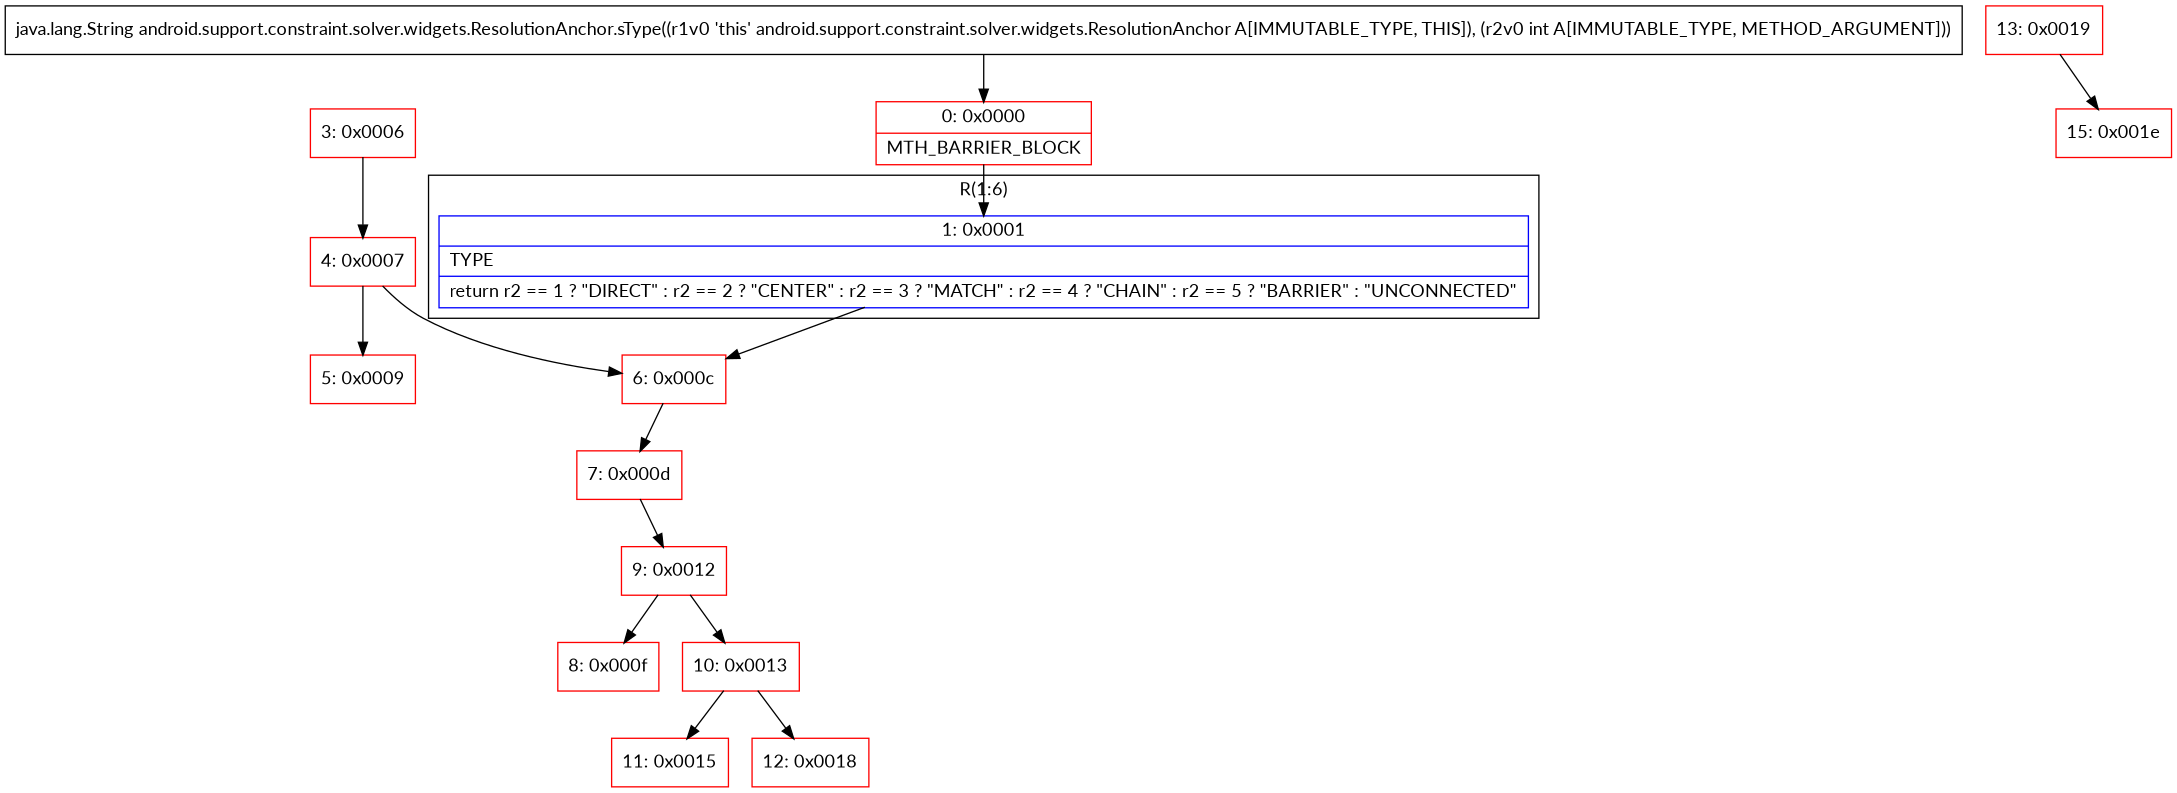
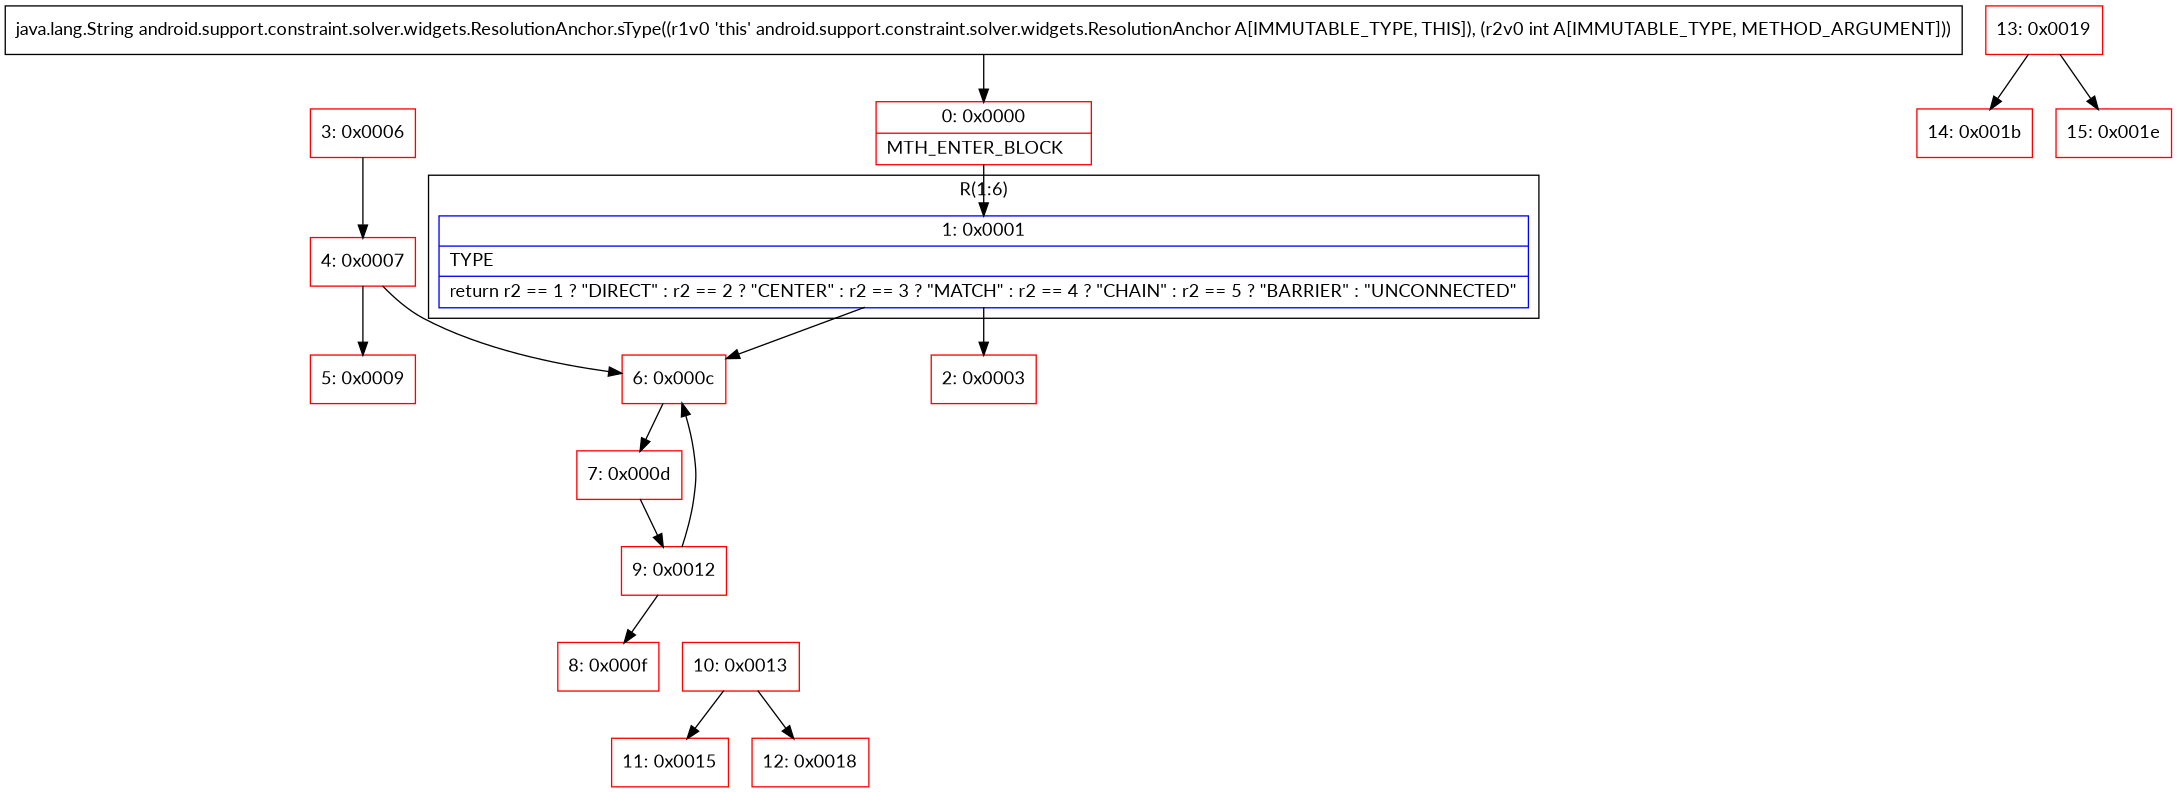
none -> (1975, 133)
(984, 148) -> (975, 148)
none -> (984, 379)
(704, 614) -> (696, 482)
